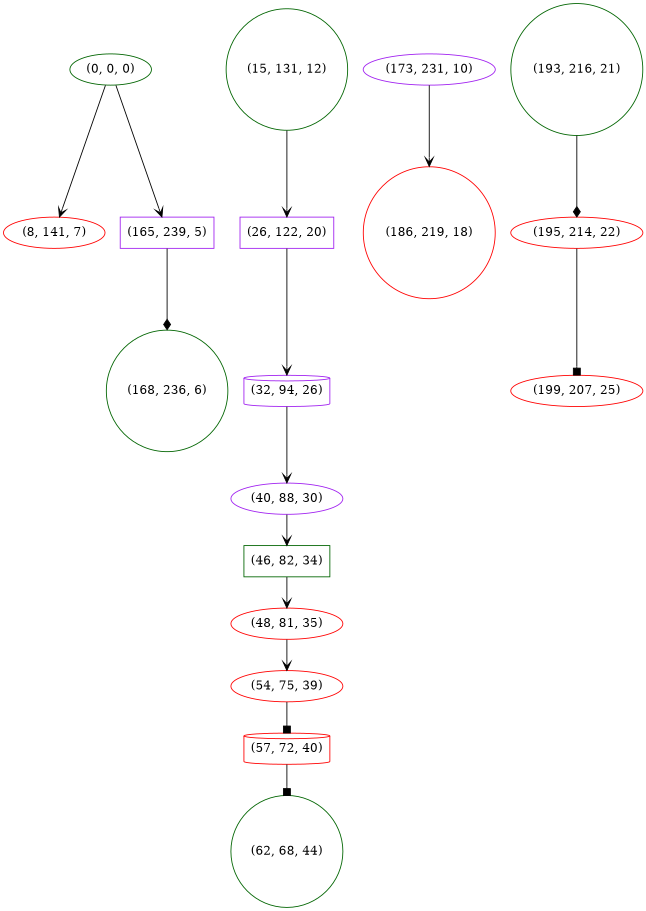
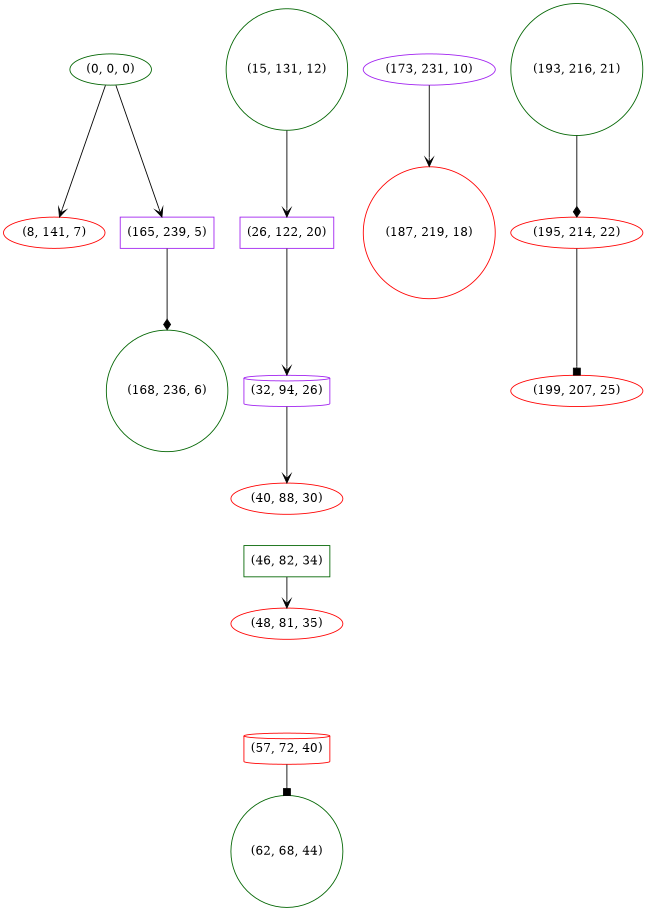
(429, 233) -> (429, 233)
(287, 499) -> (287, 499)
(287, 526) -> none
(287, 686) -> none
